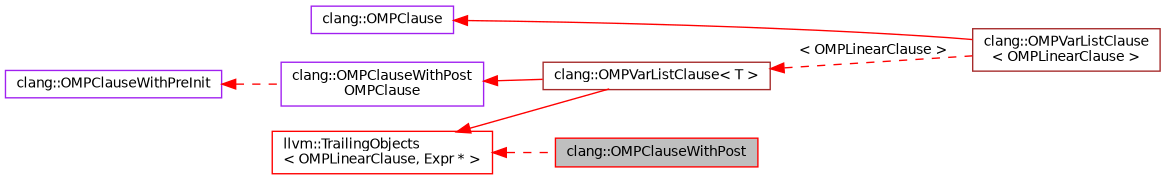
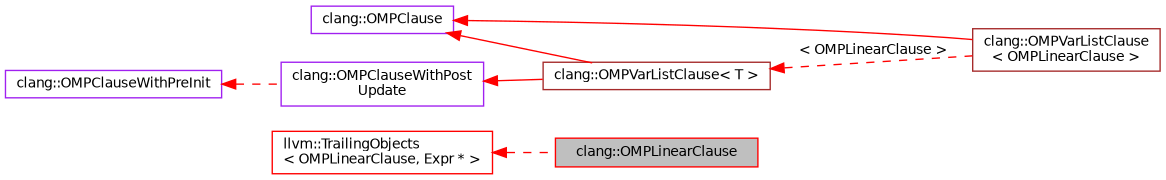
(382, 84) -> (382, 84)
(540, 109) -> (526, 49)
(657, 153) -> (657, 153)
